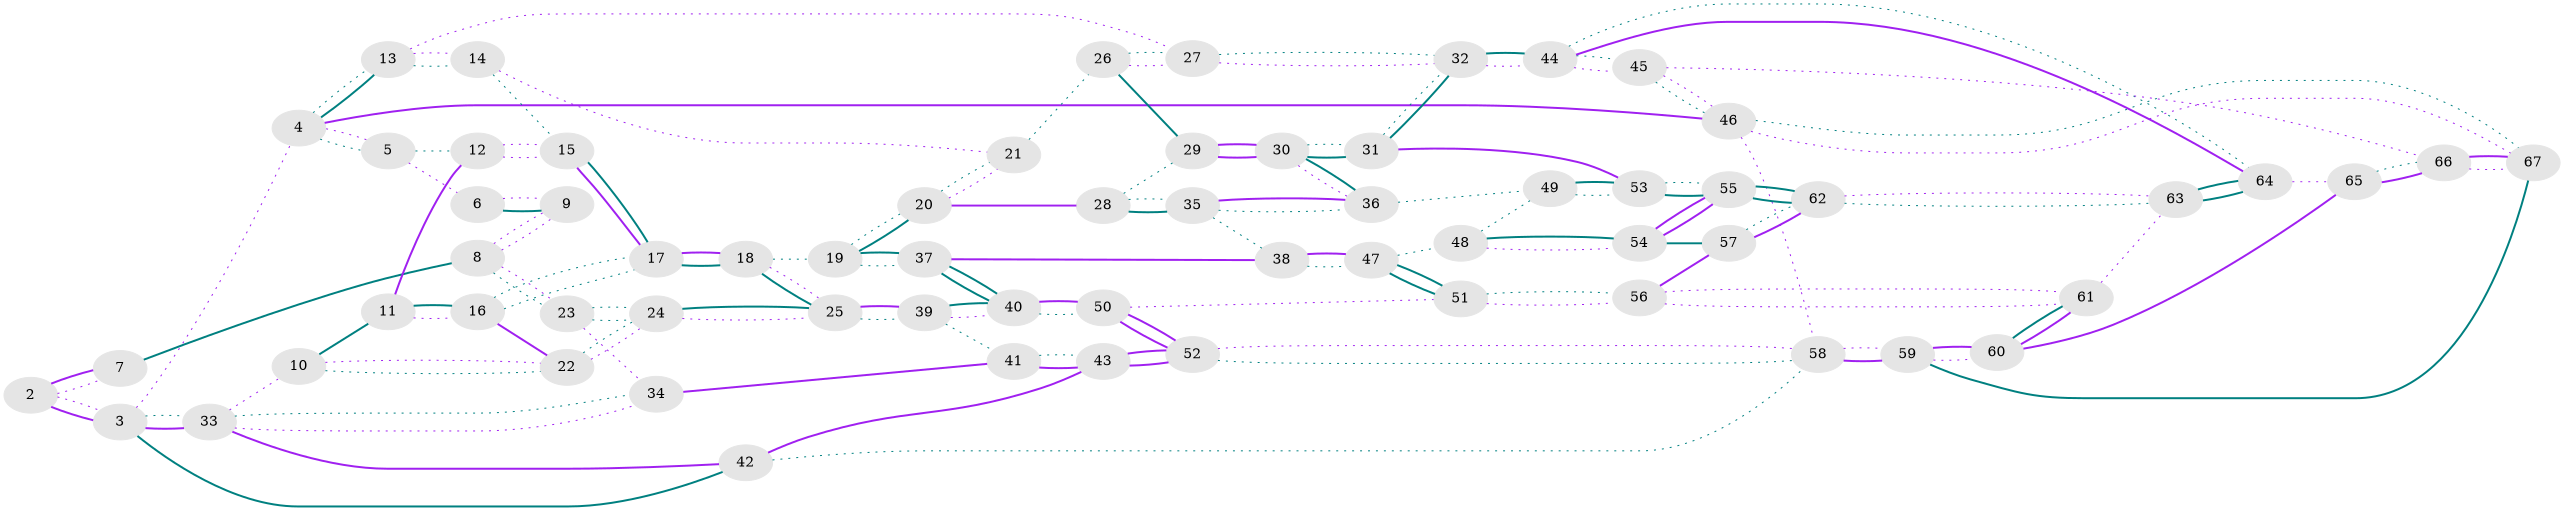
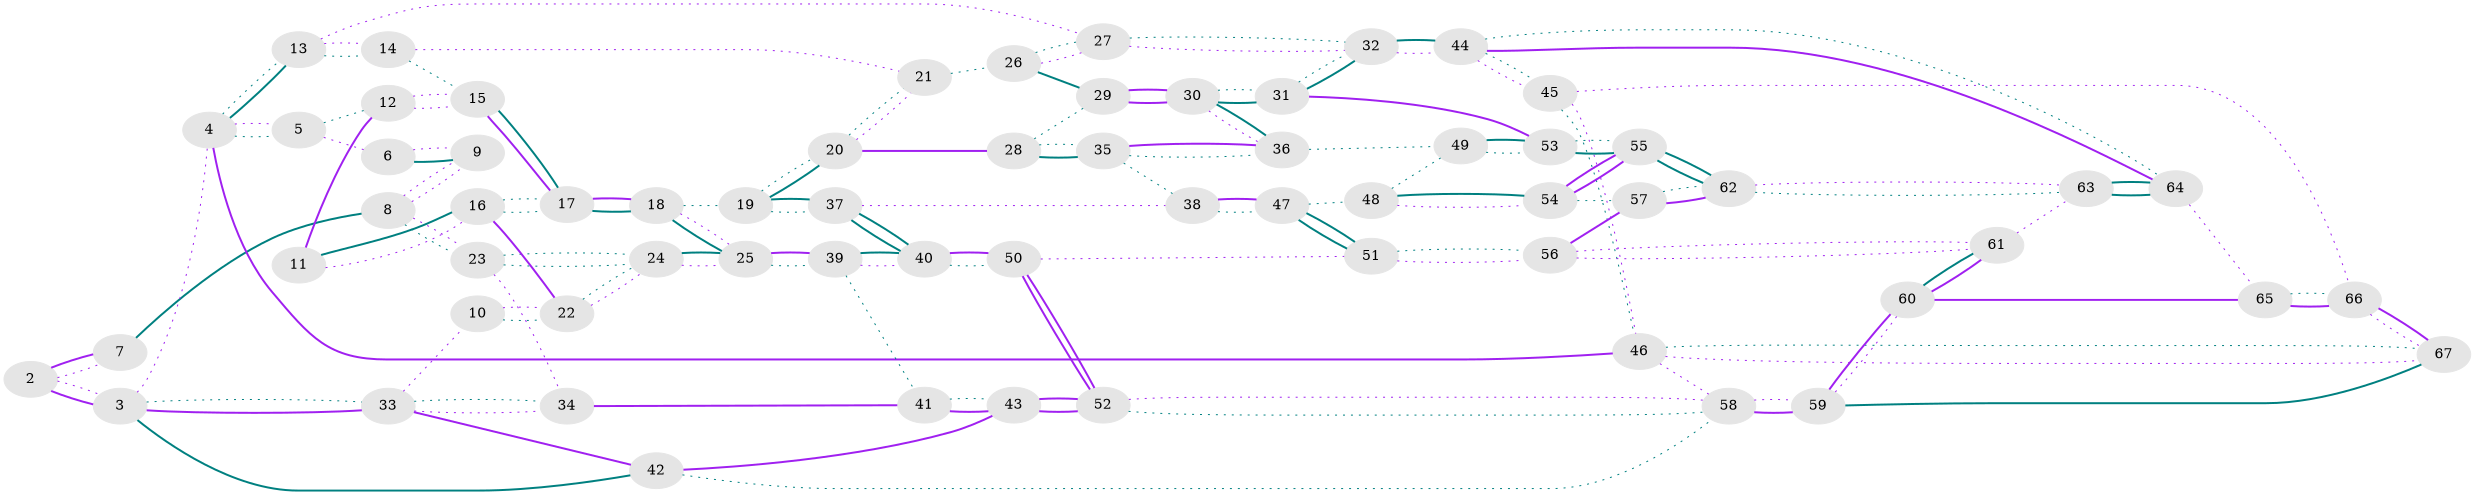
(1684, 243) -> (1595, 201)
(1103, 260) -> (1014, 206)
(344, 339) -> none
